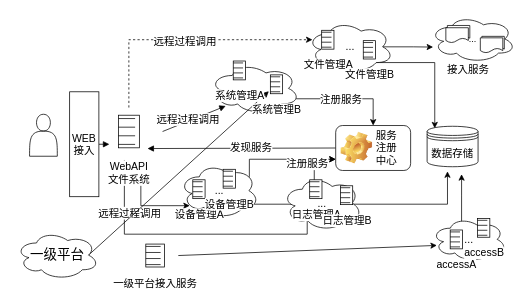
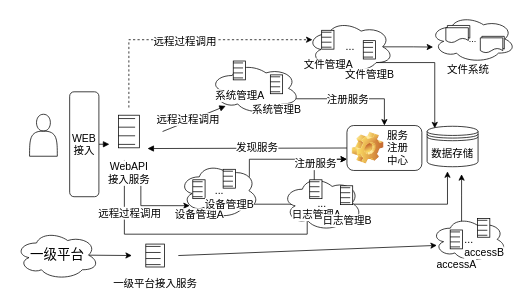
(465, 69) -> (465, 69)
(84, 144) -> (84, 144)
(373, 148) -> (384, 148)
(129, 173) -> (129, 173)
(168, 183) -> (108, 256)
